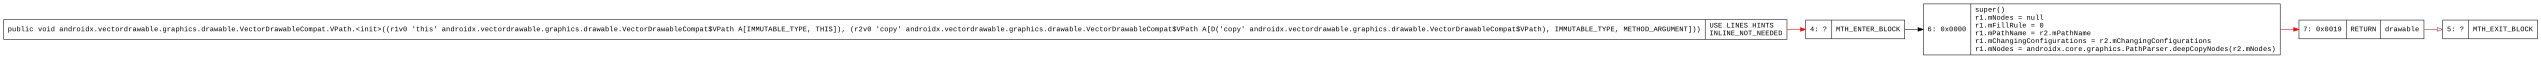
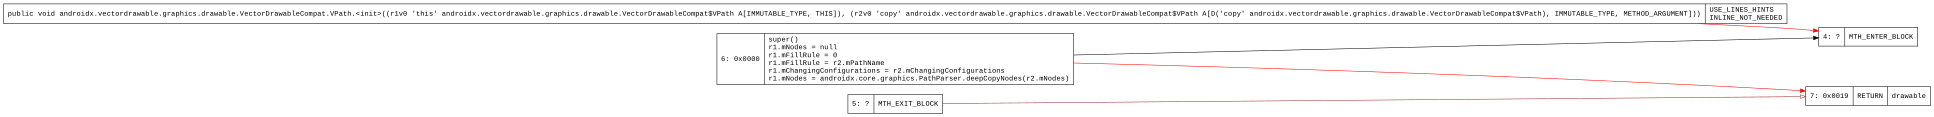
(1911, 29) -> (1444, 46)
(2431, 29) -> (1372, 100)
(2033, 33) -> (827, 63)
